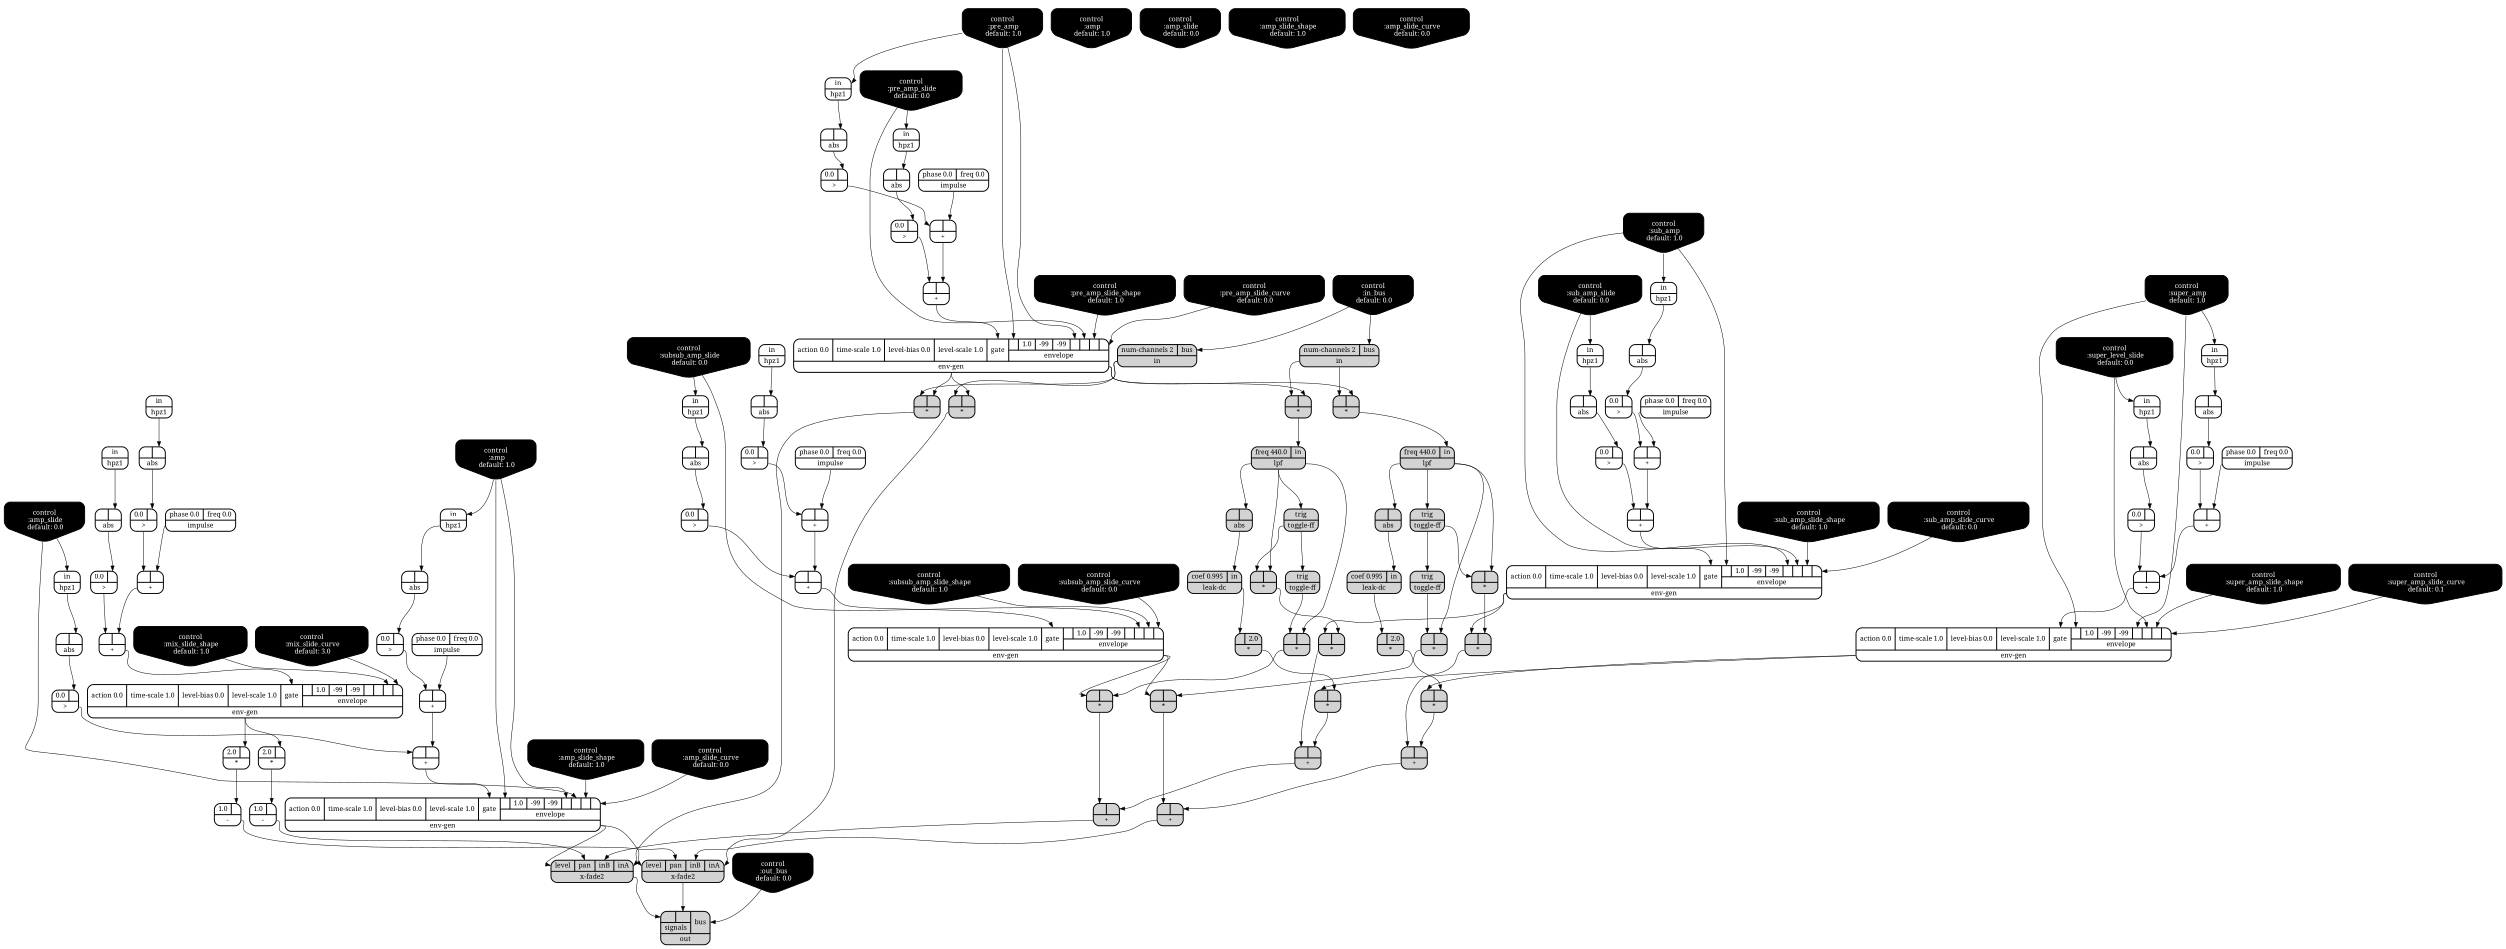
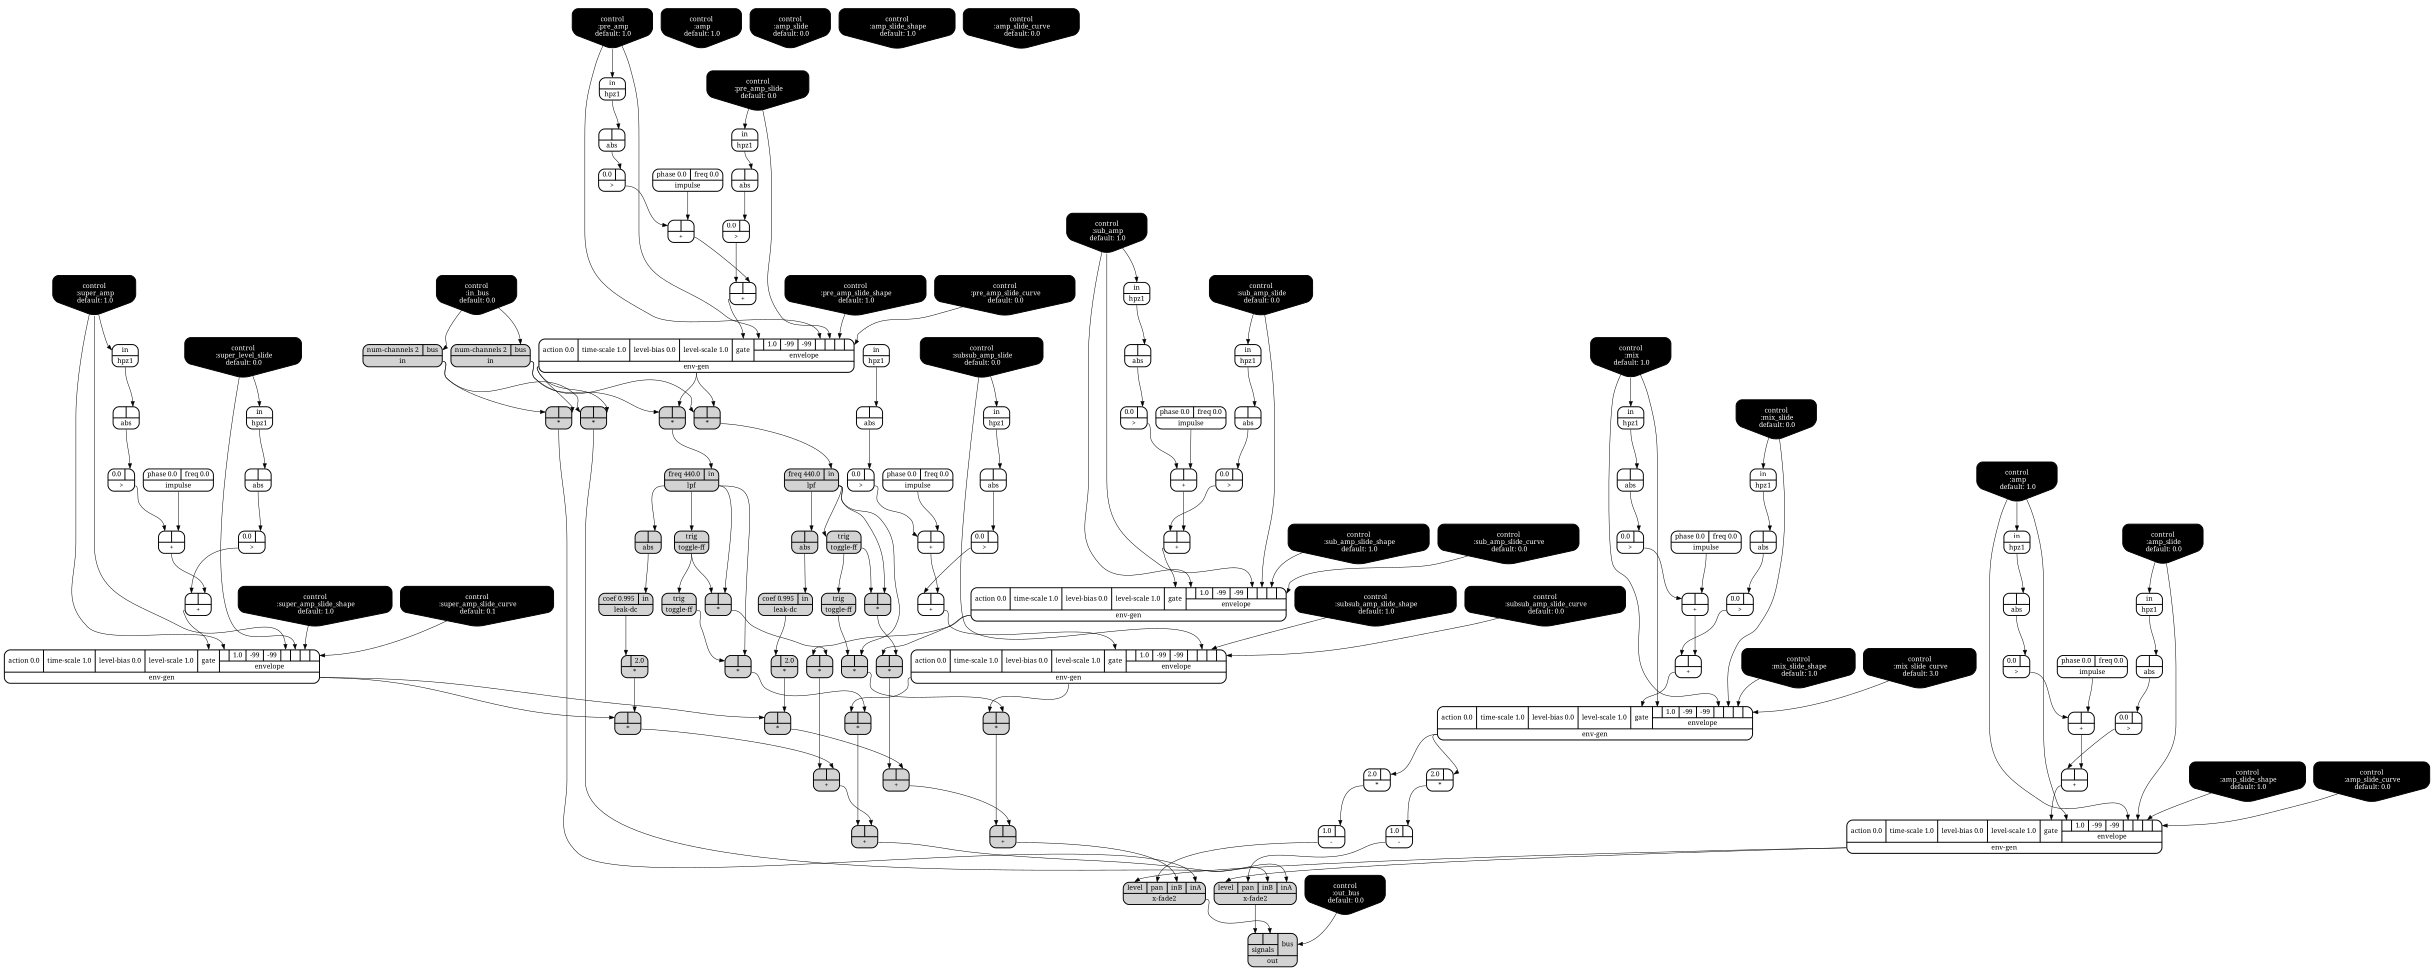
none -> (1631, 356)
none -> (1776, 418)
